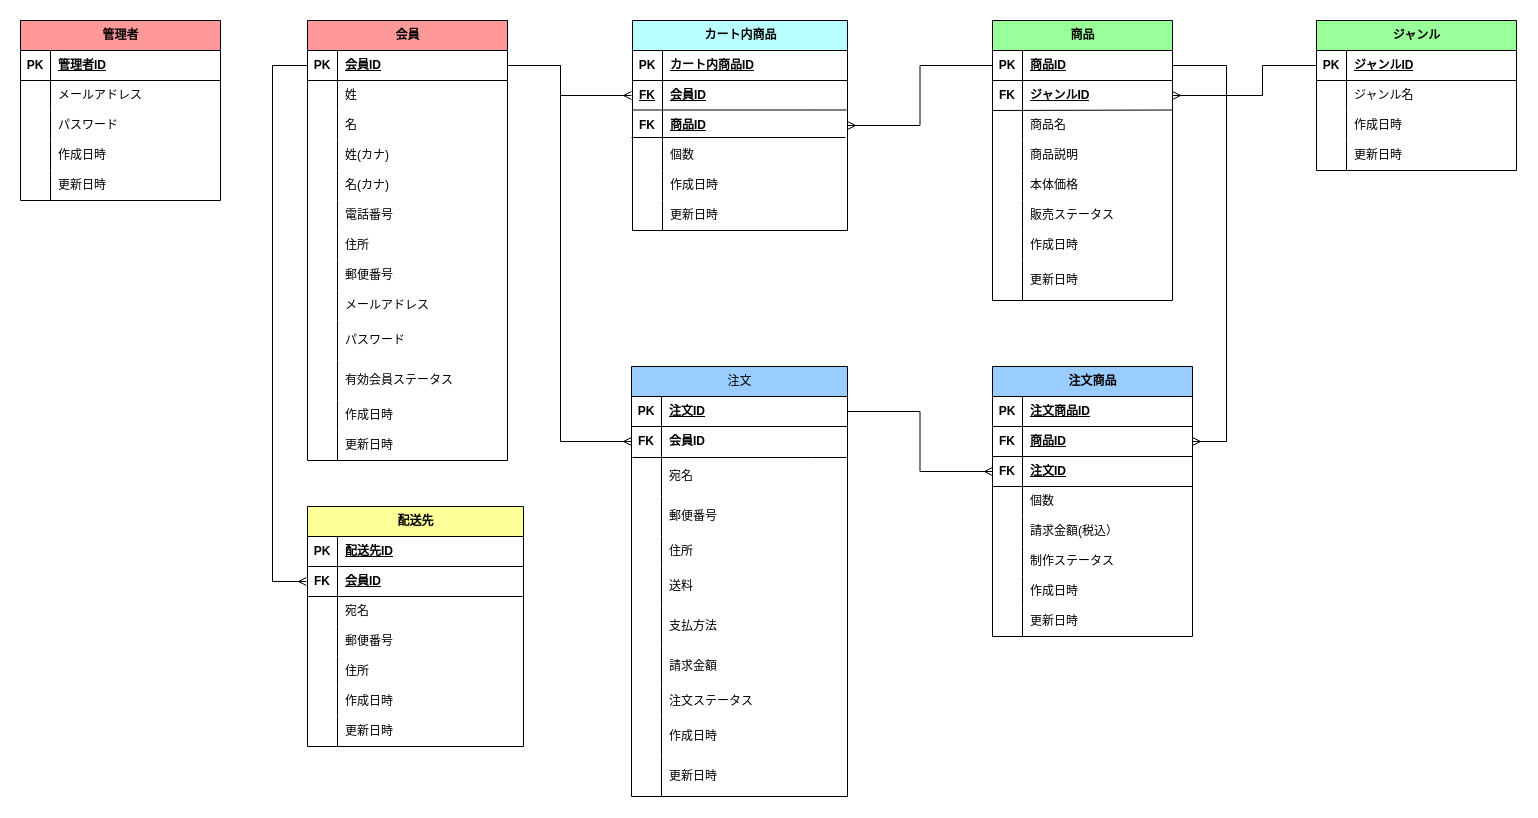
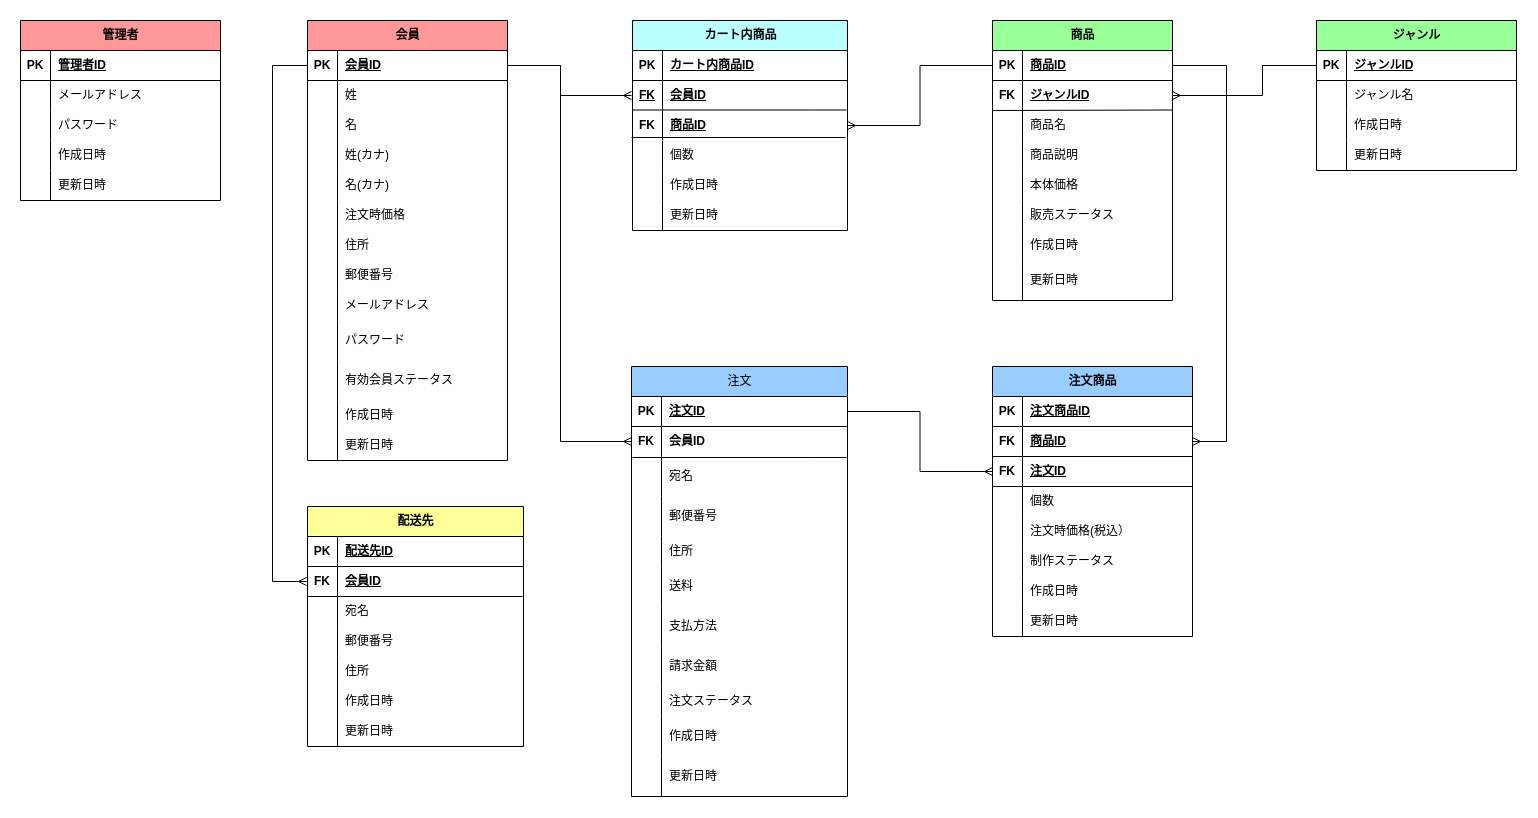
(370, 216) -> (376, 216)
(1076, 532) -> (1082, 532)
